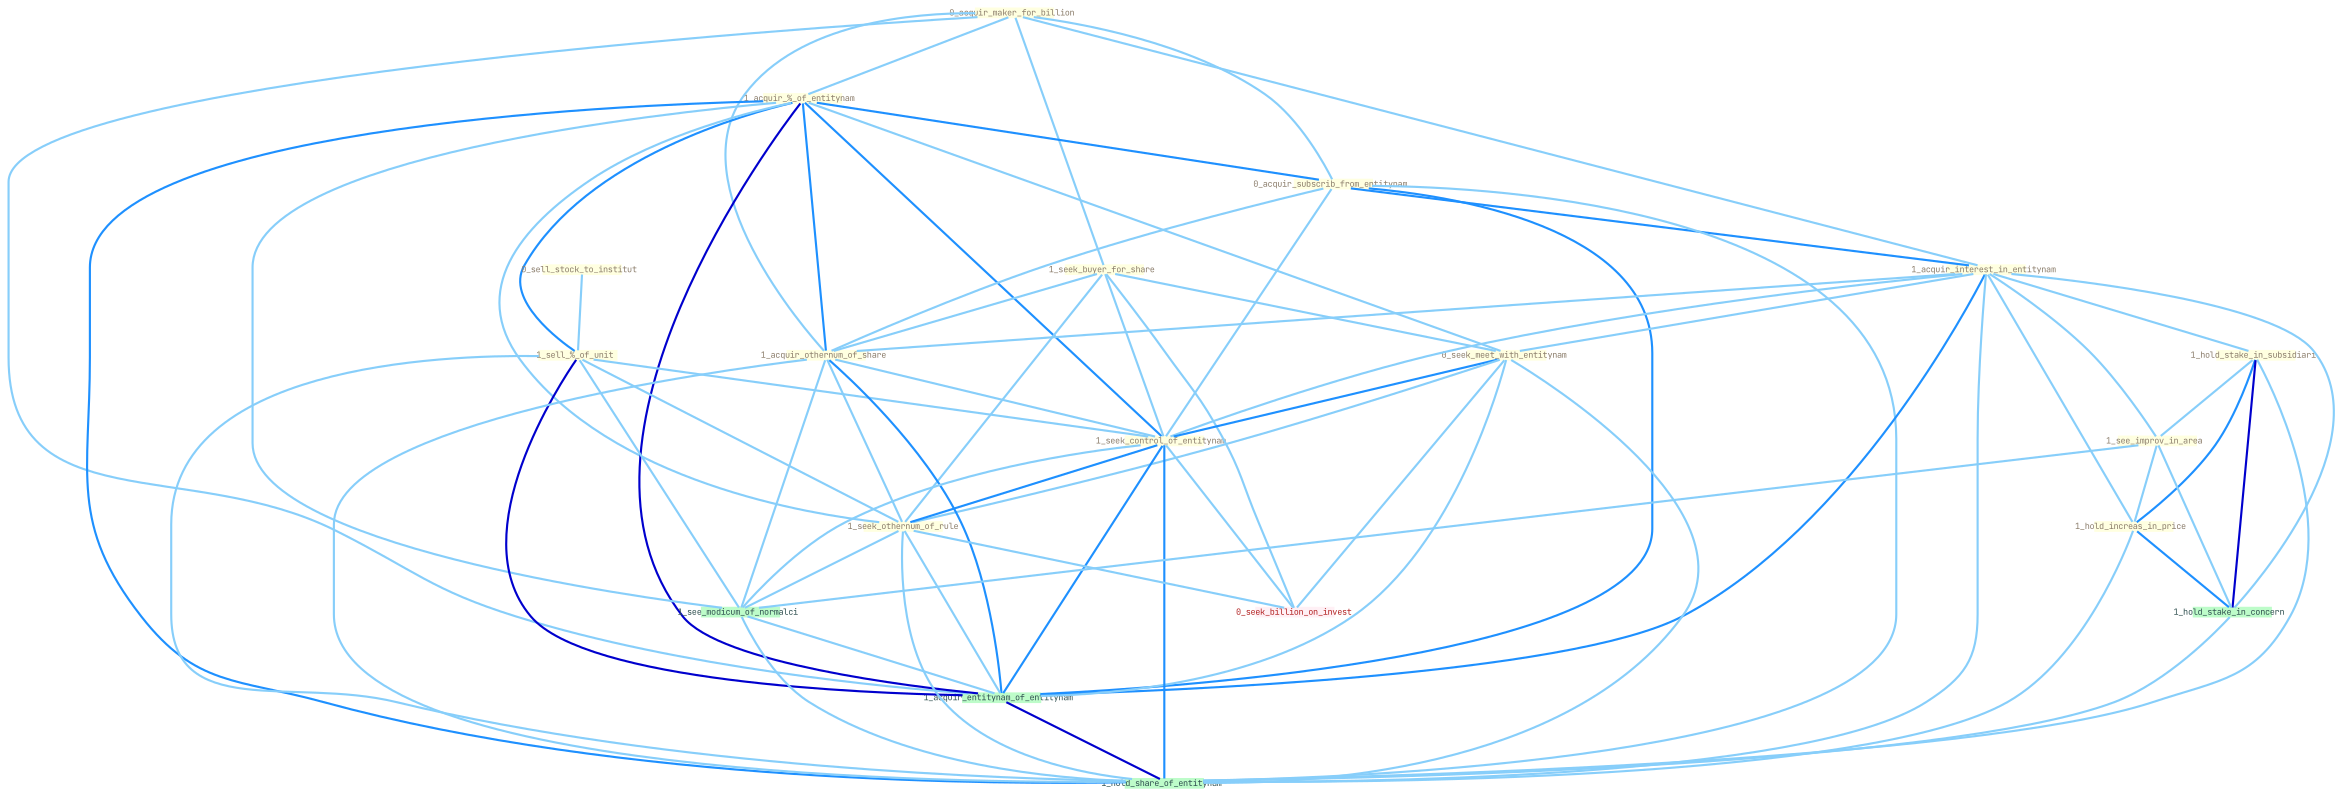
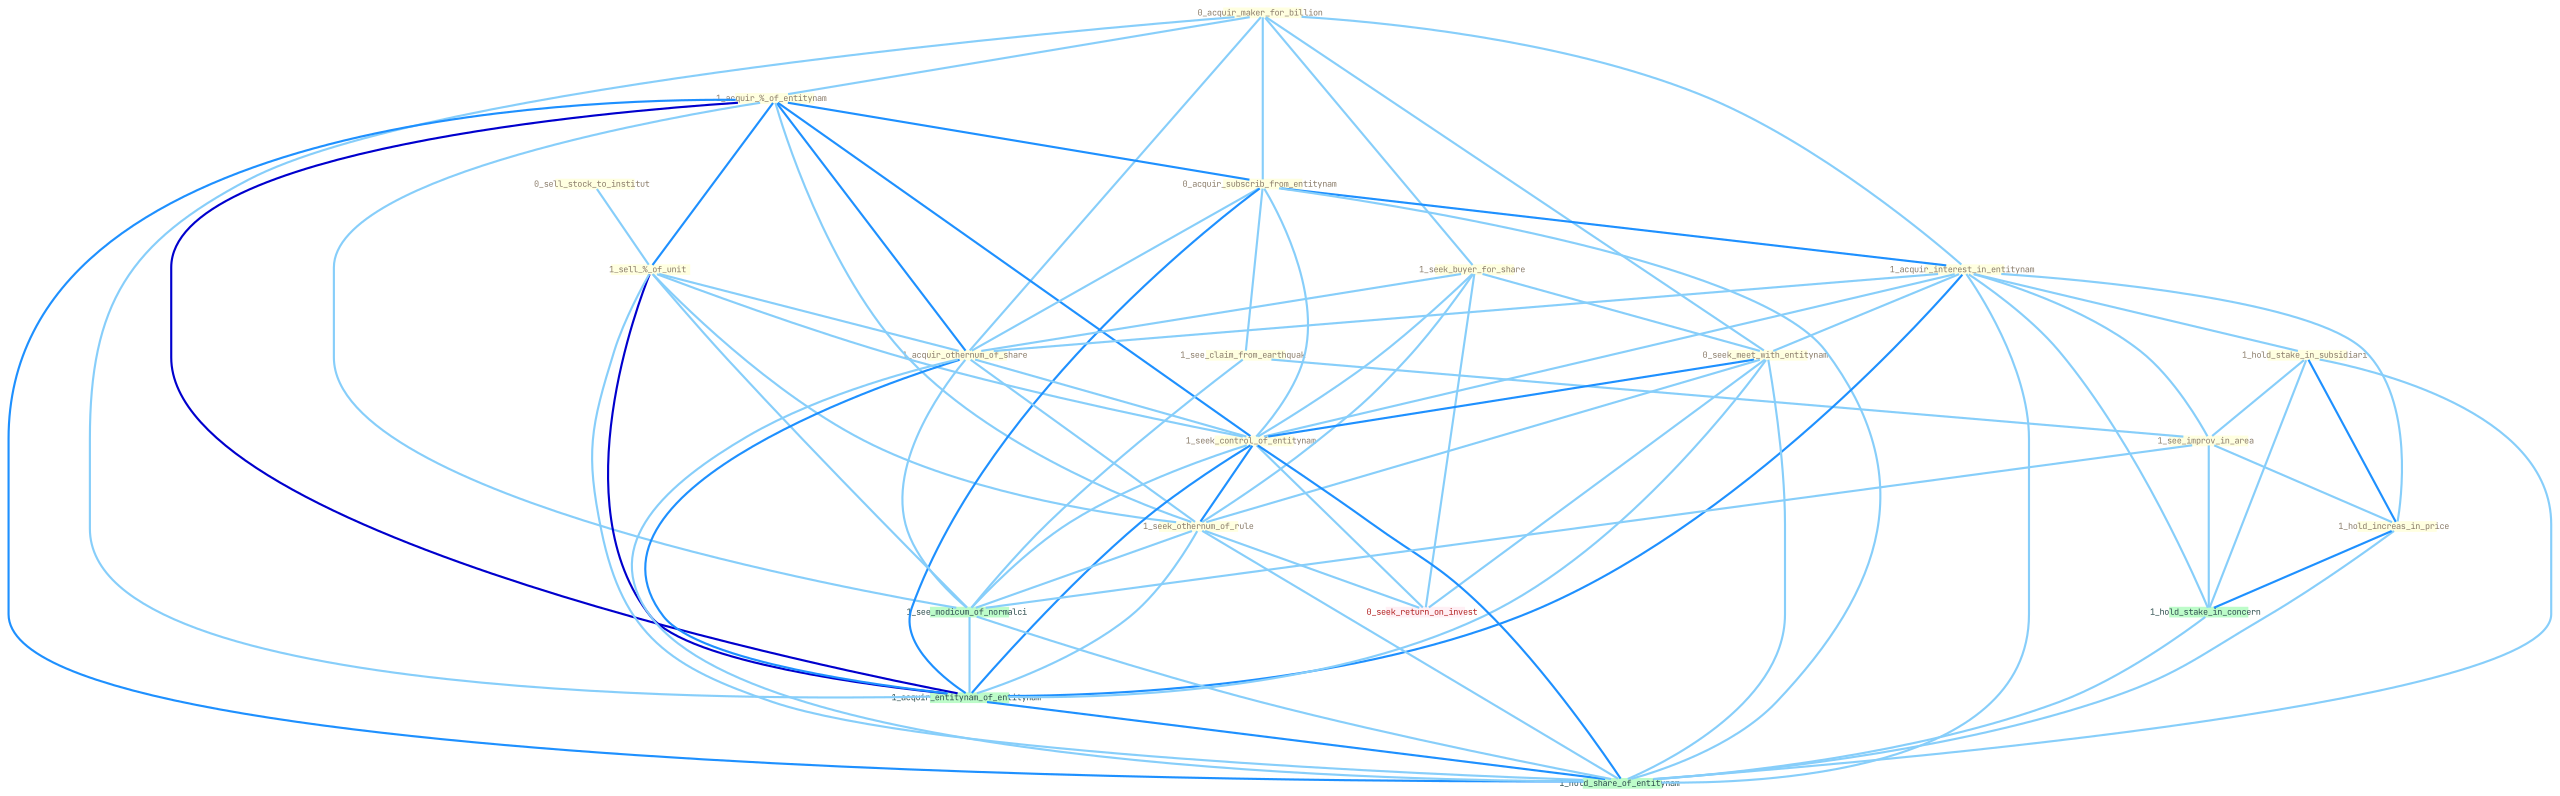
(1137, 221) -> (1515, 184)
none -> (809, 312)
none -> (1246, 355)
(2244, 484) -> (2258, 484)
(1295, 612) -> (1425, 612)
(1083, 741) -> (1296, 741)
